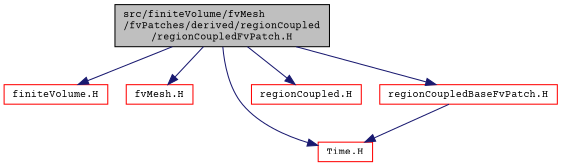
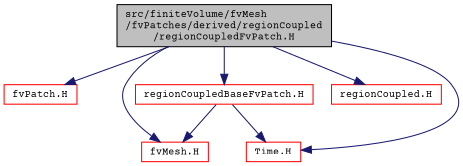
(56, 94) -> (41, 94)
none -> (203, 119)
